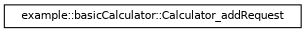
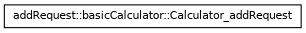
(153, 16) -> (153, 16)
